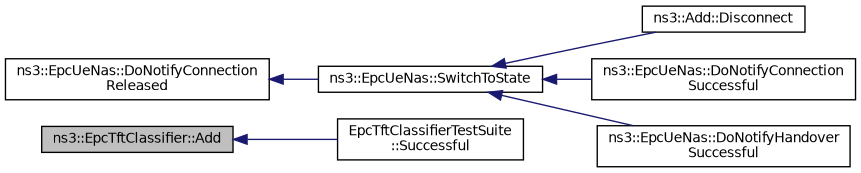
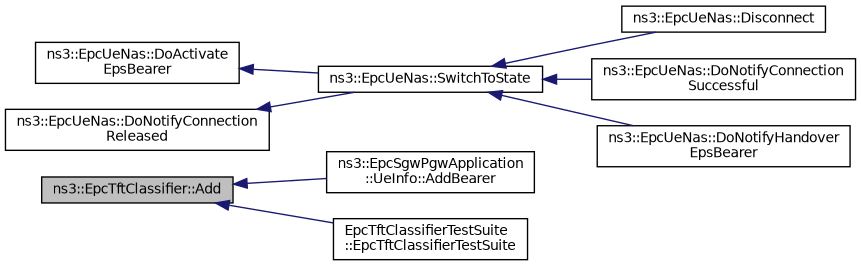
(724, 19) -> (724, 19)
none -> (137, 63)
(430, 139) -> (430, 239)
(724, 146) -> (724, 146)
none -> (430, 172)
